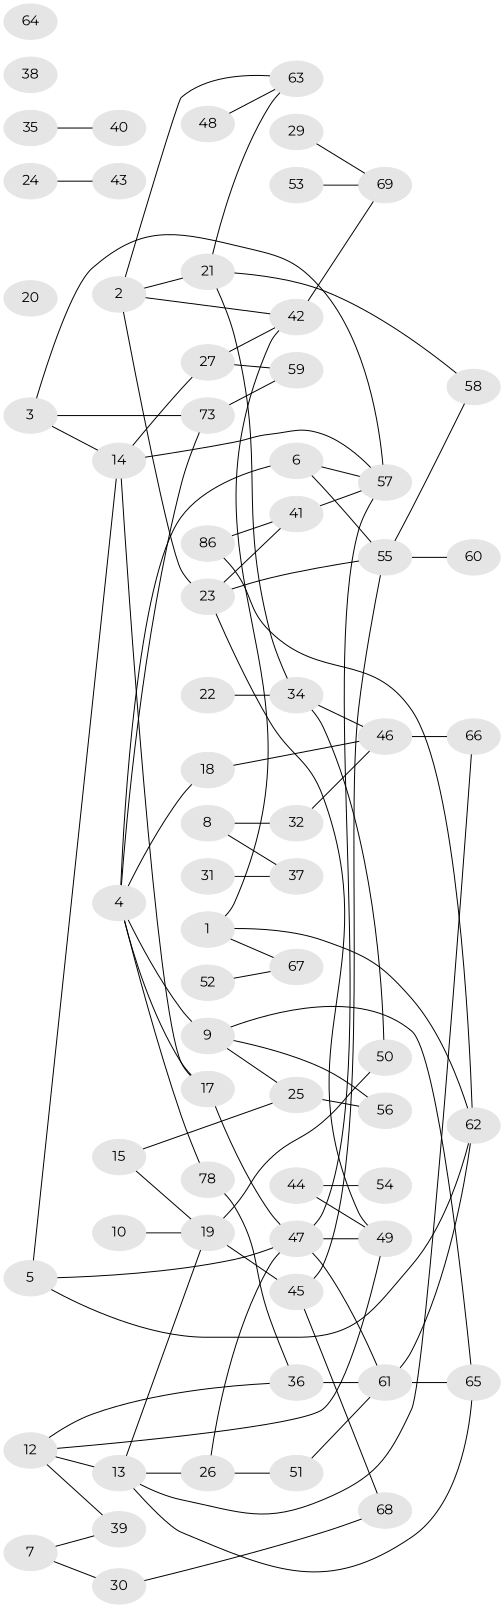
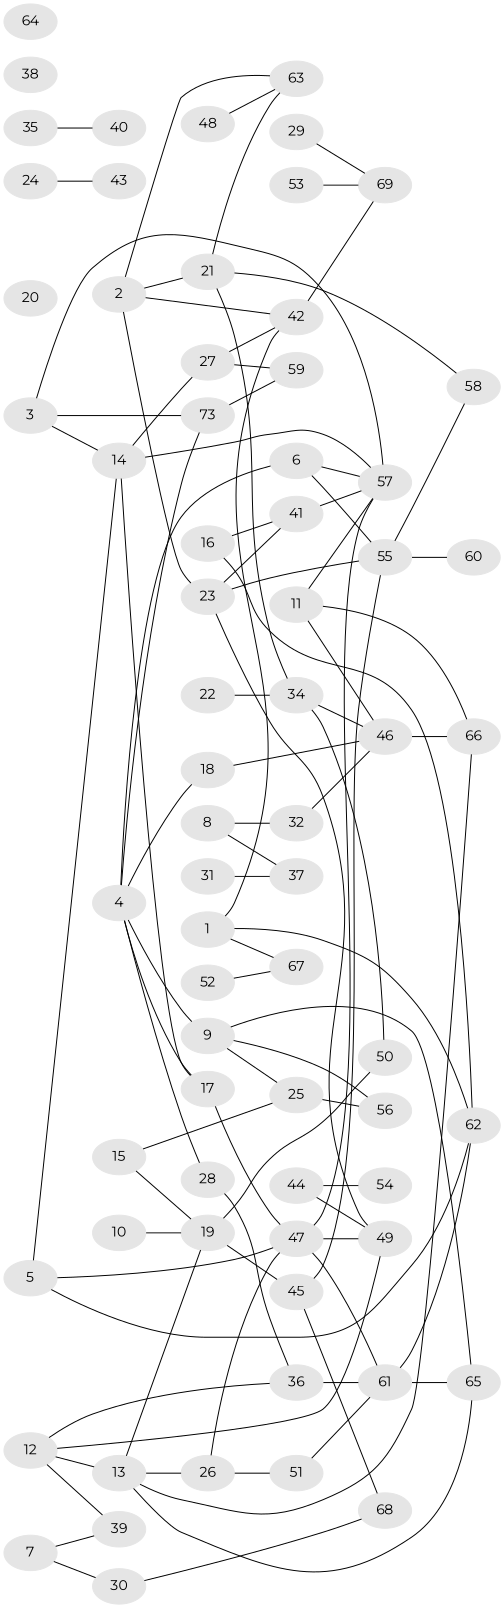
(208, 544) -> (208, 544)
none -> (296, 605)
(208, 1180) -> (208, 1180)
